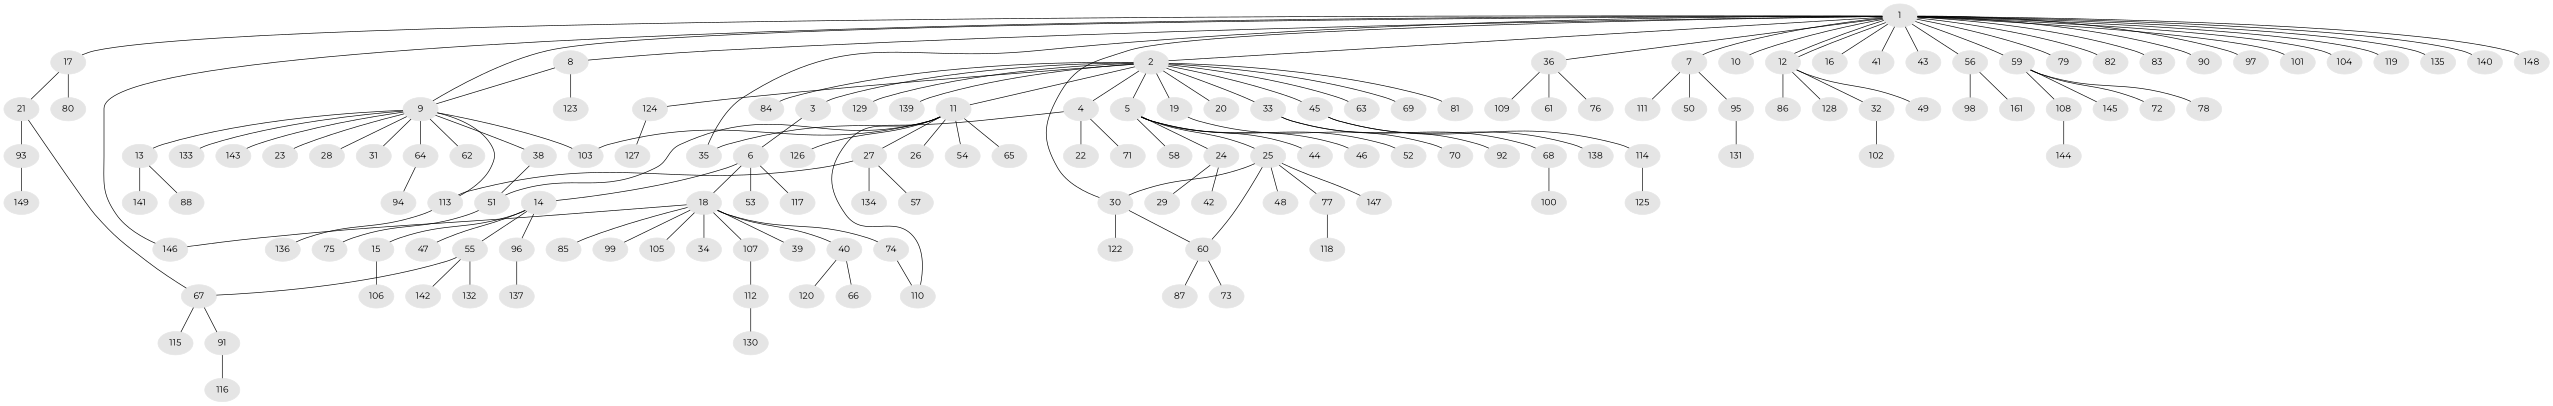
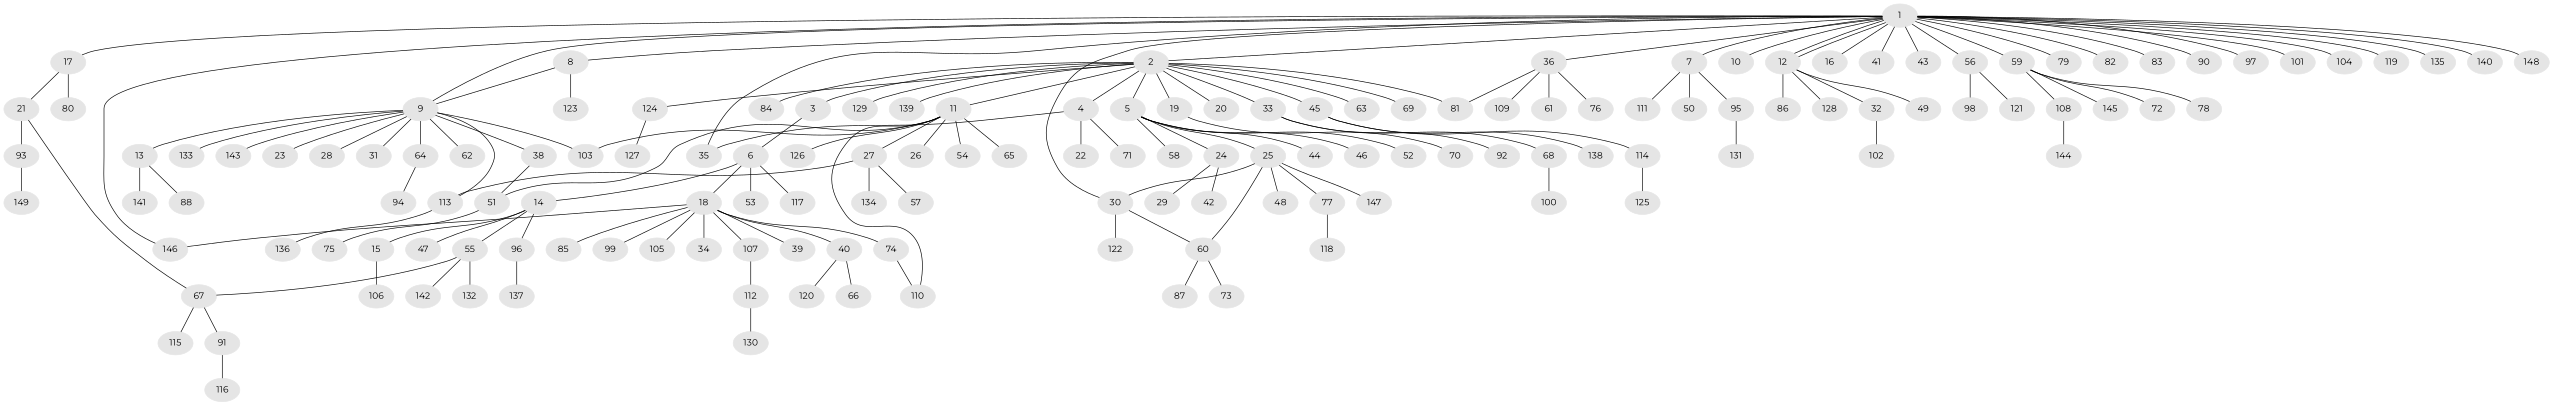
none -> (1502, 86)
(2017, 109) -> (2017, 109)
